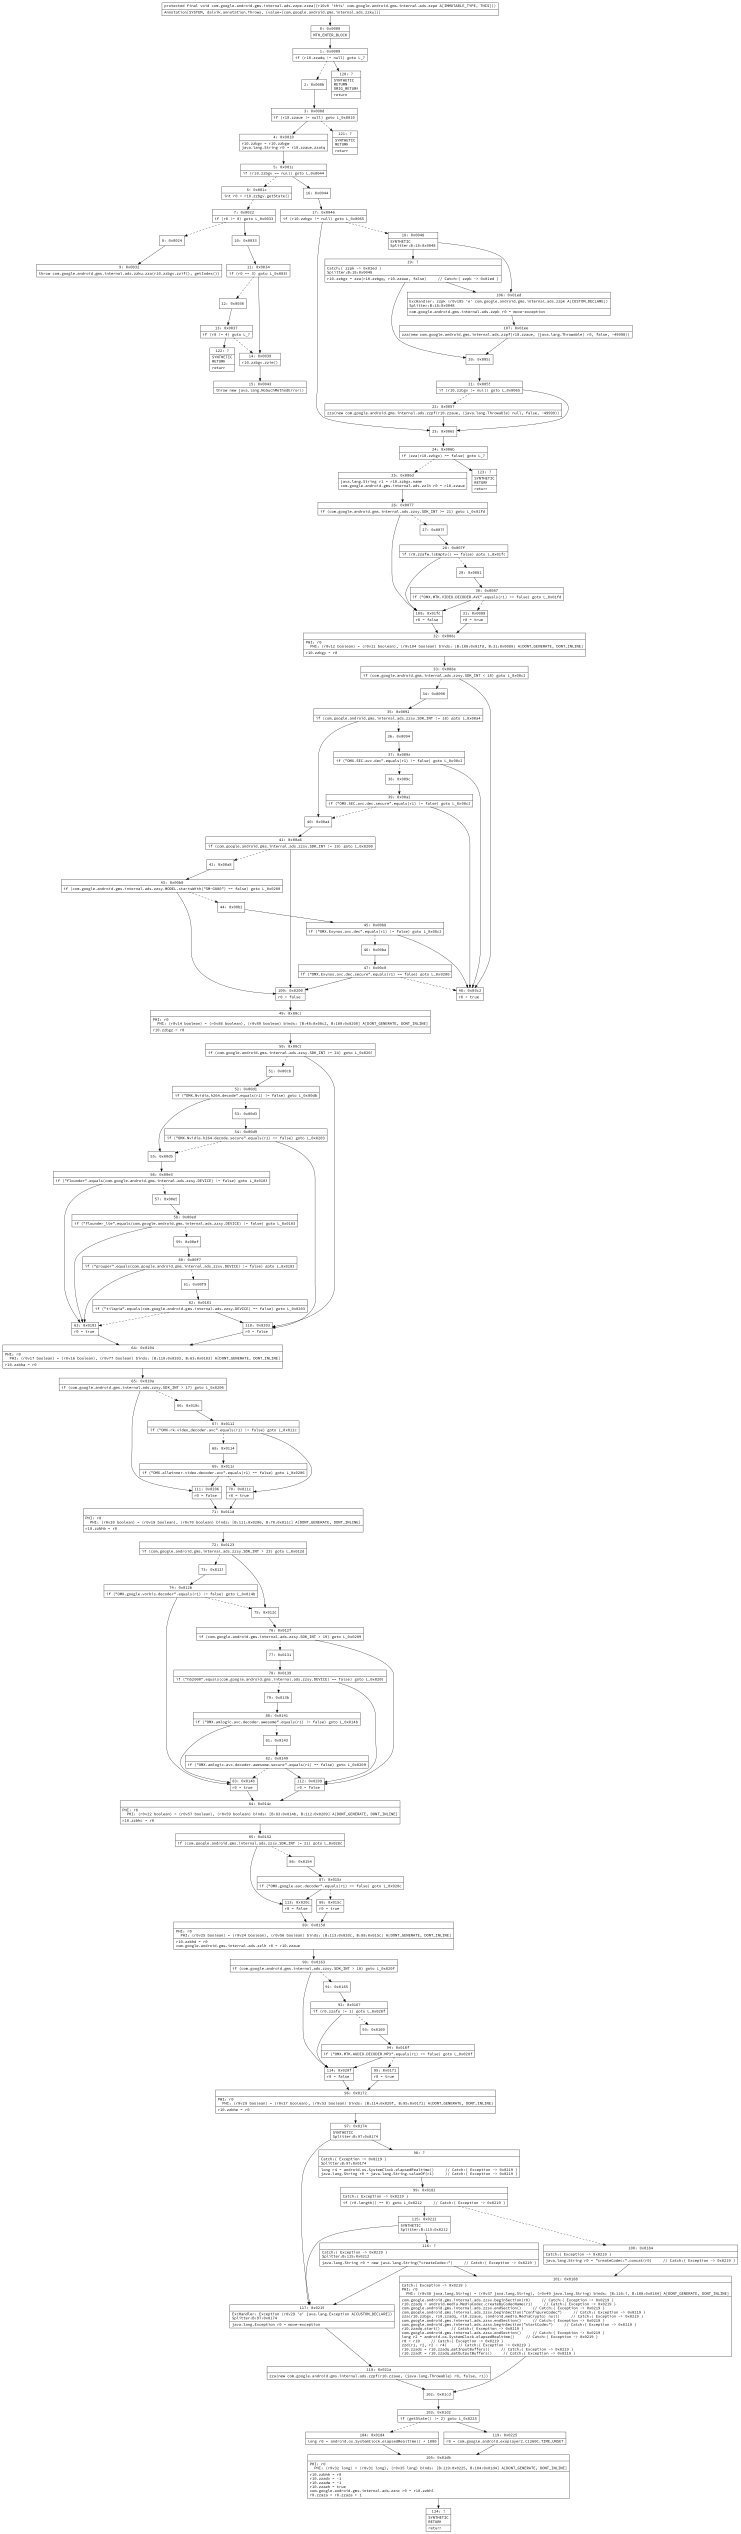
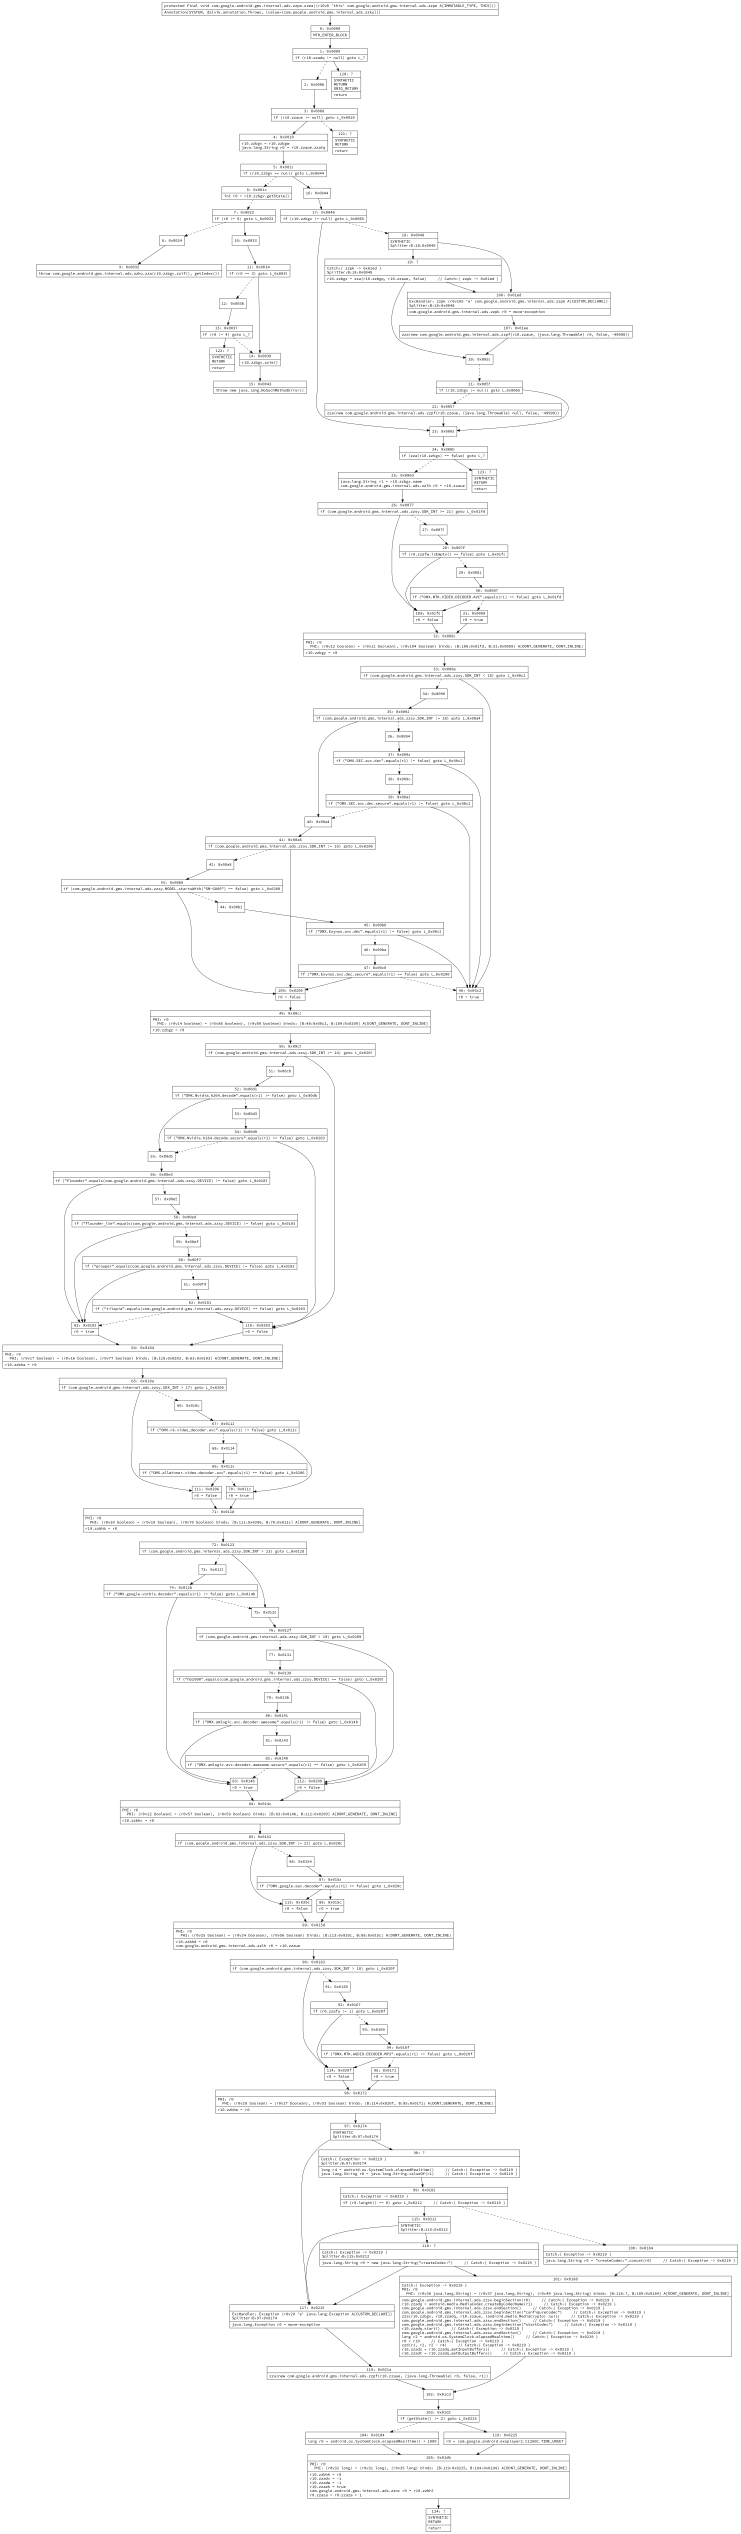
(480, 371) -> (480, 371)
